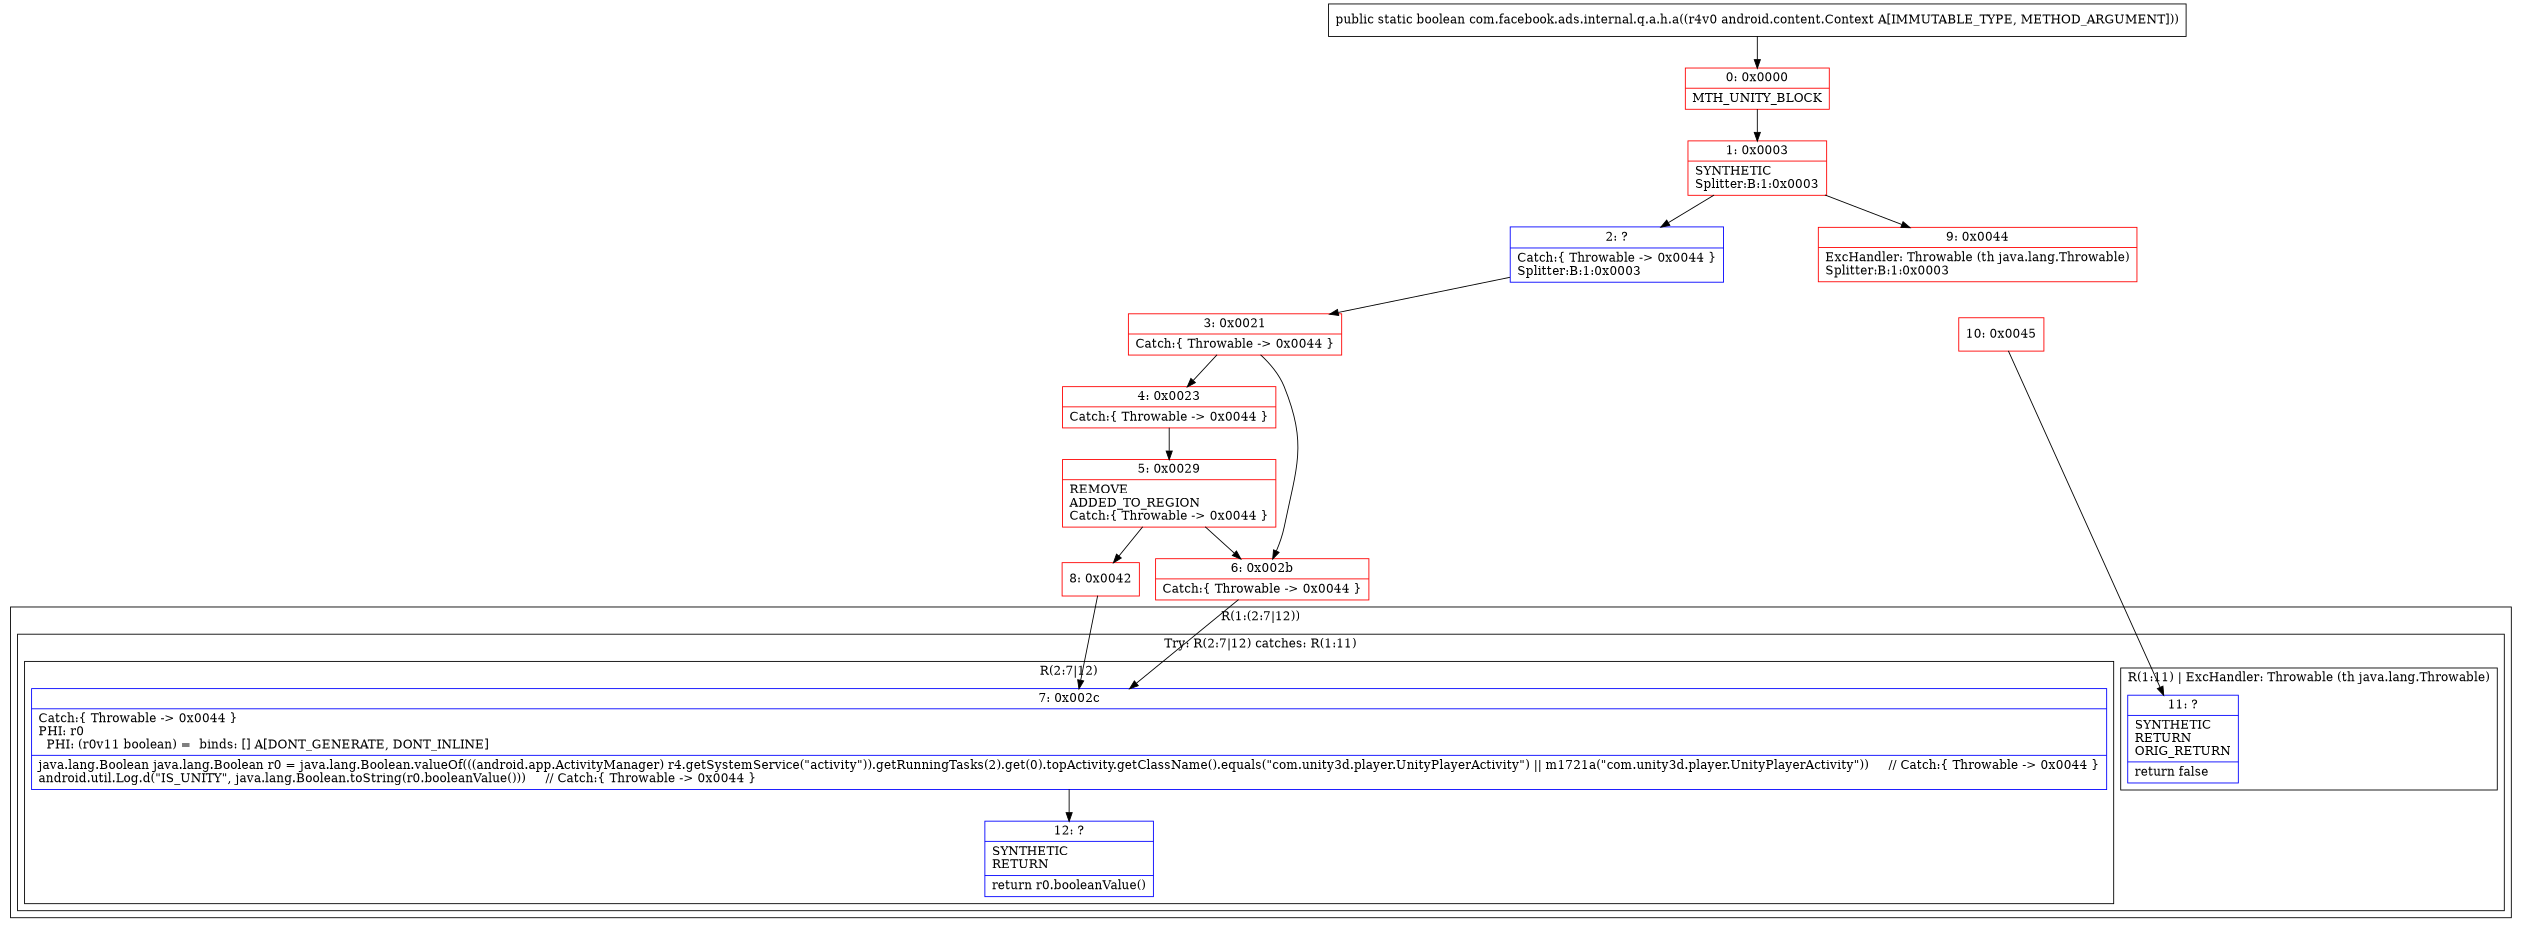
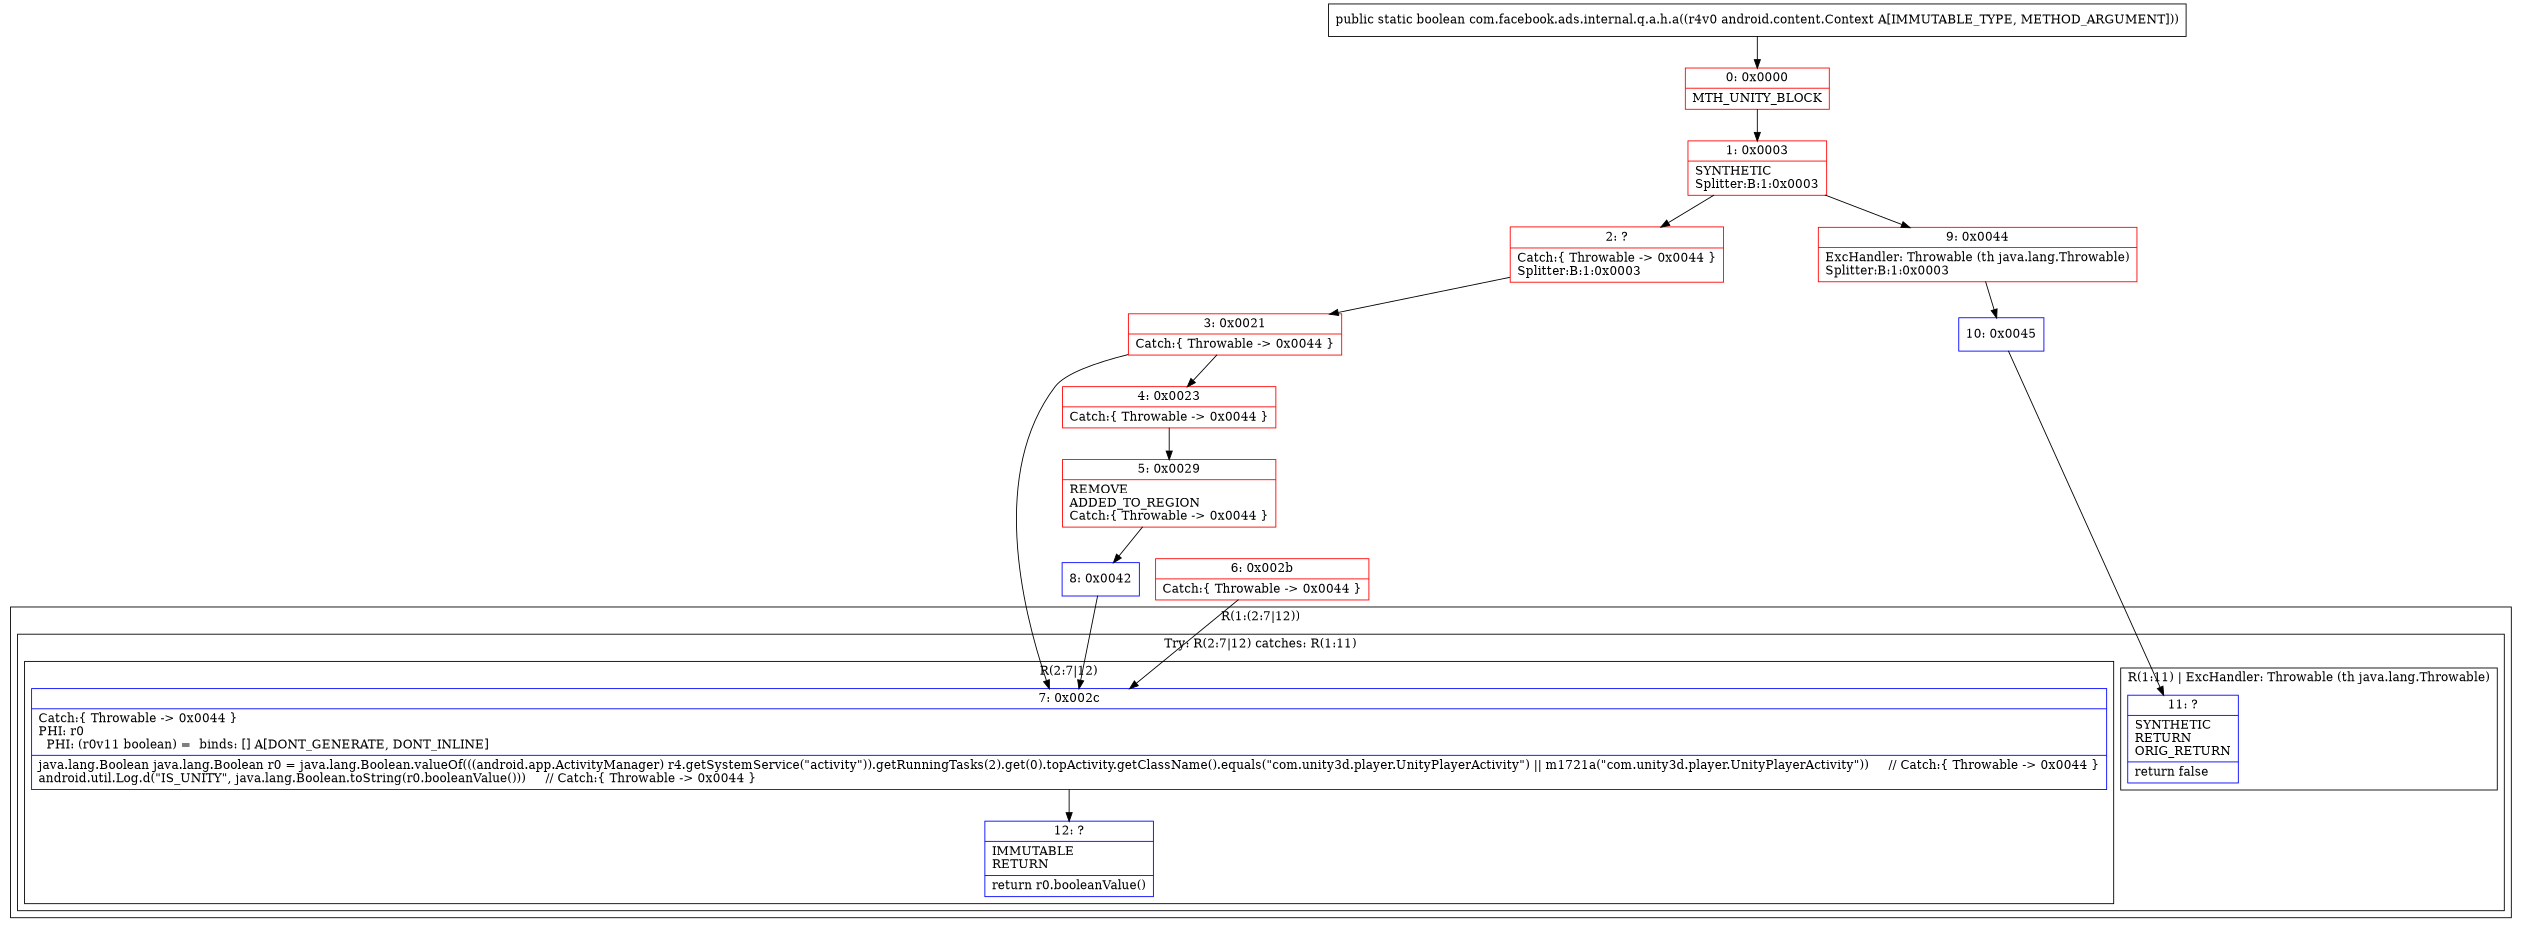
(1617, 255) -> (1617, 255)
none -> (1990, 296)
(2001, 334) -> (2001, 334)
(1298, 449) -> (1018, 491)
(1220, 540) -> none
(1101, 579) -> (1101, 579)
(1031, 851) -> (1033, 851)
